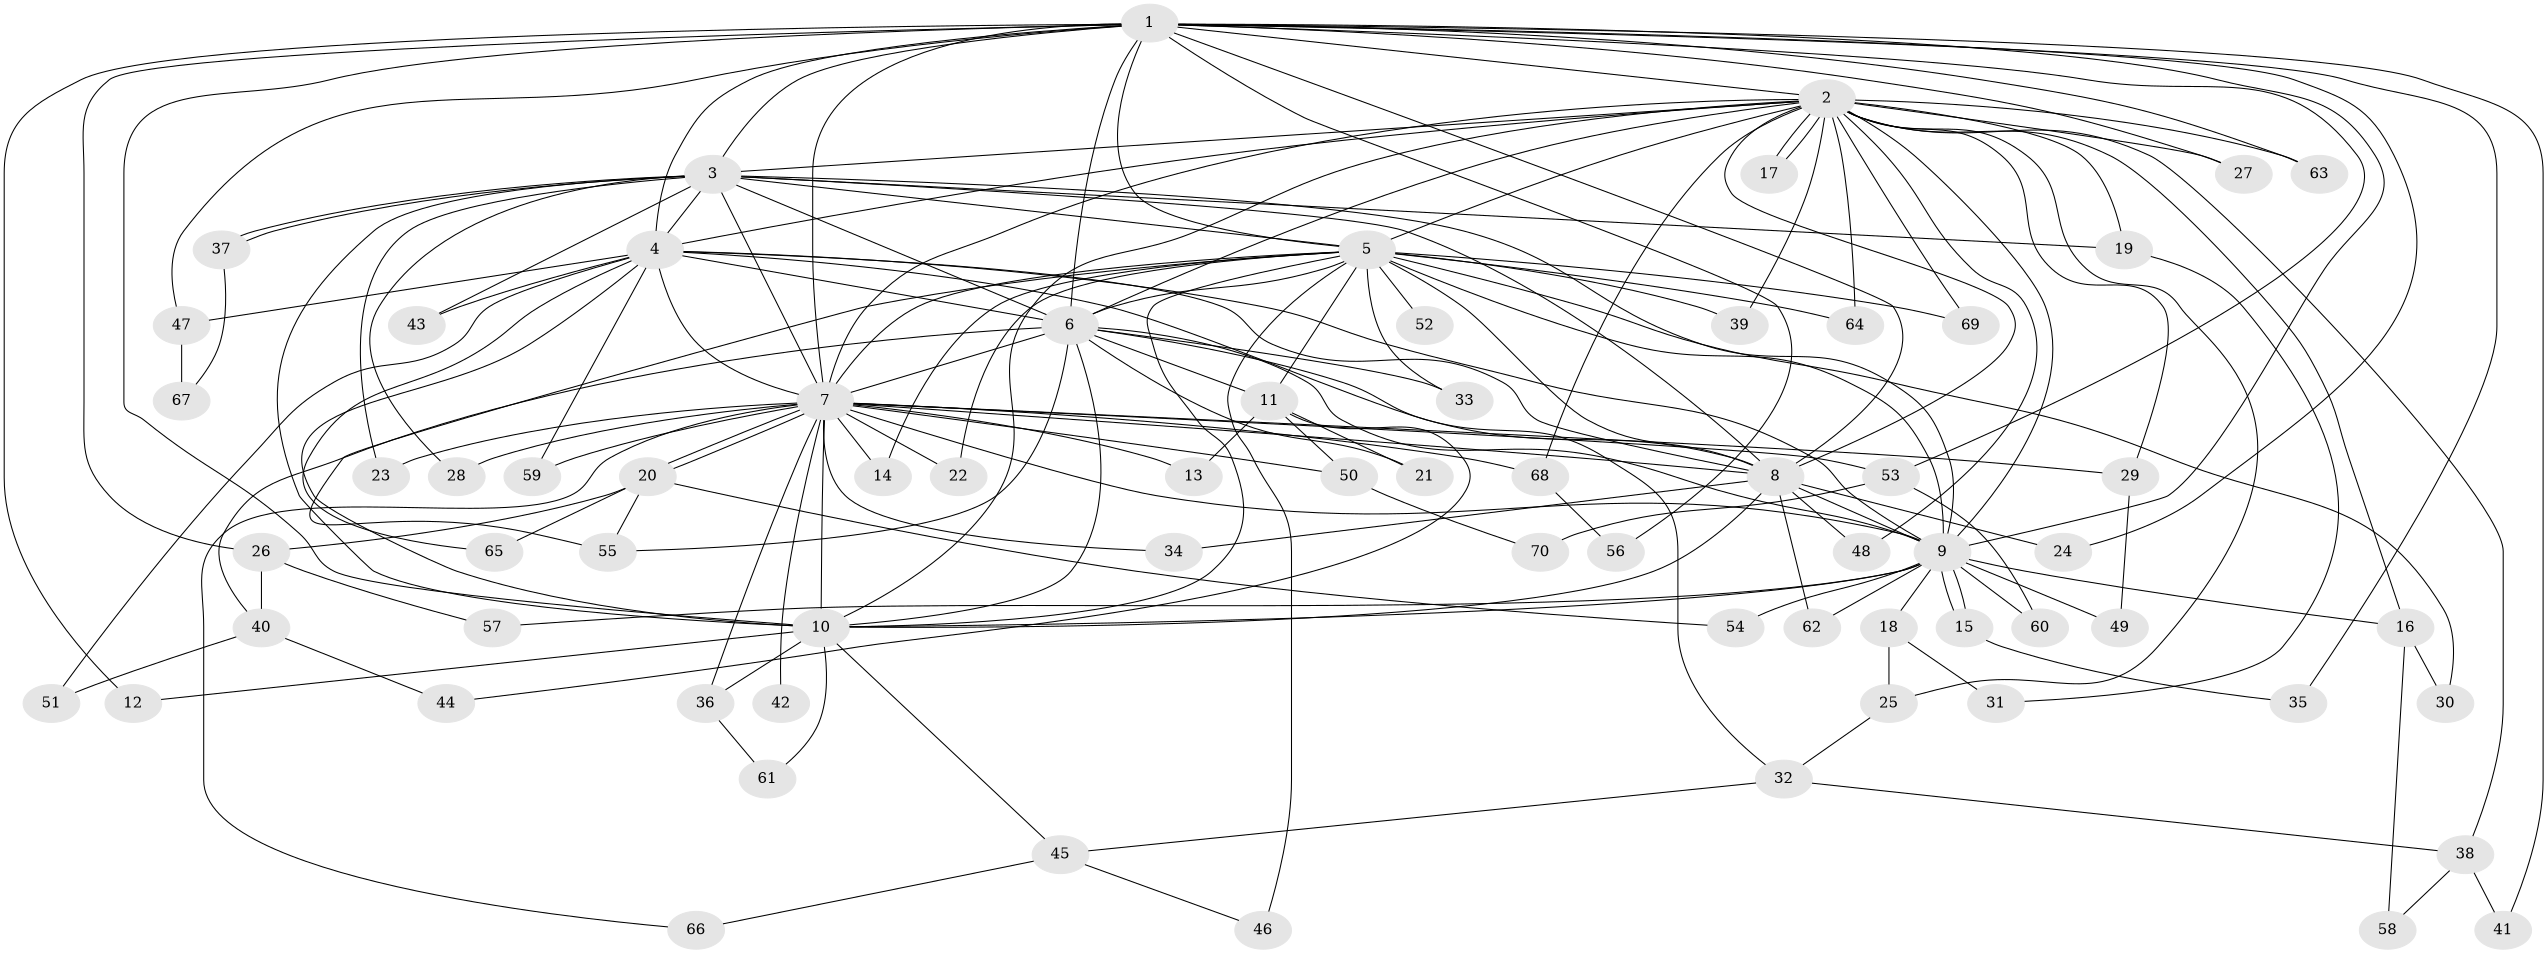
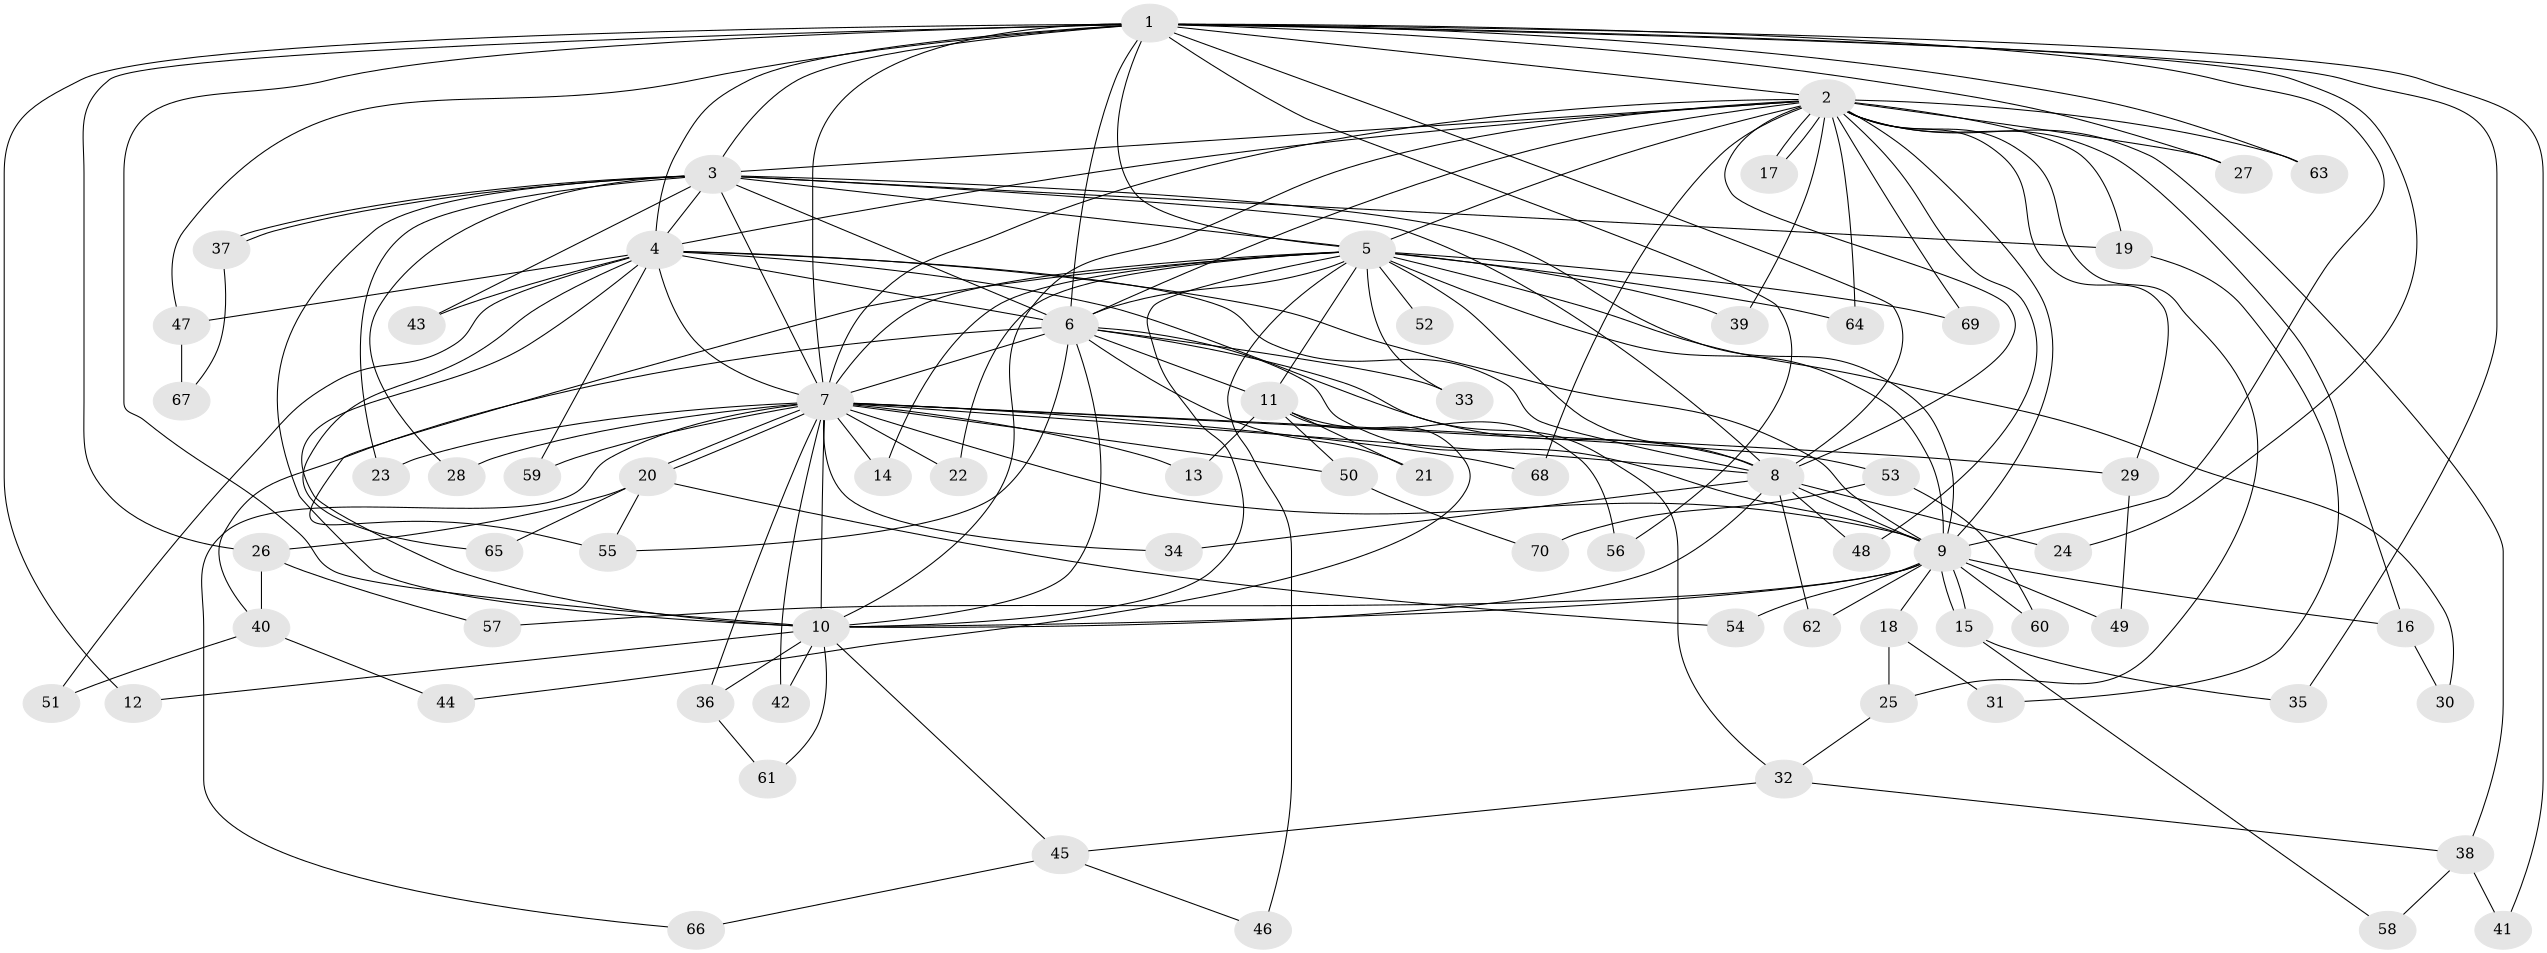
(2062, 77) -> none
(1578, 514) -> (1481, 422)
none -> (801, 666)
(2397, 779) -> (2176, 779)
